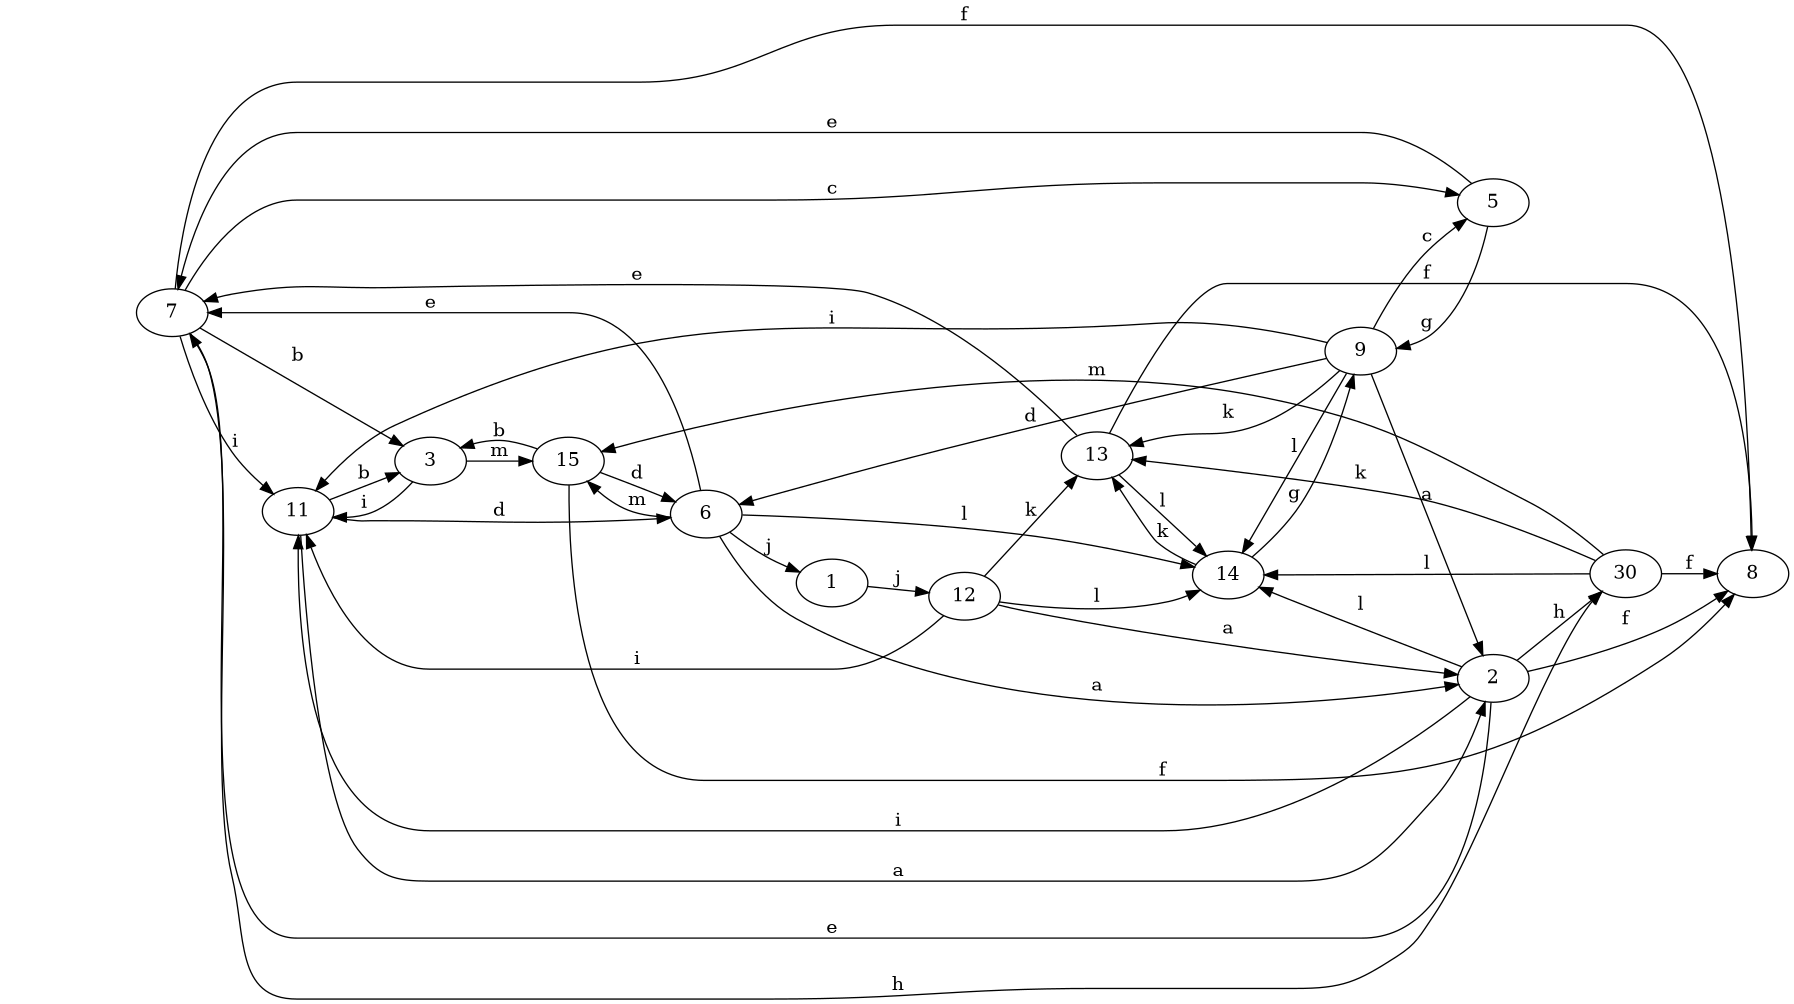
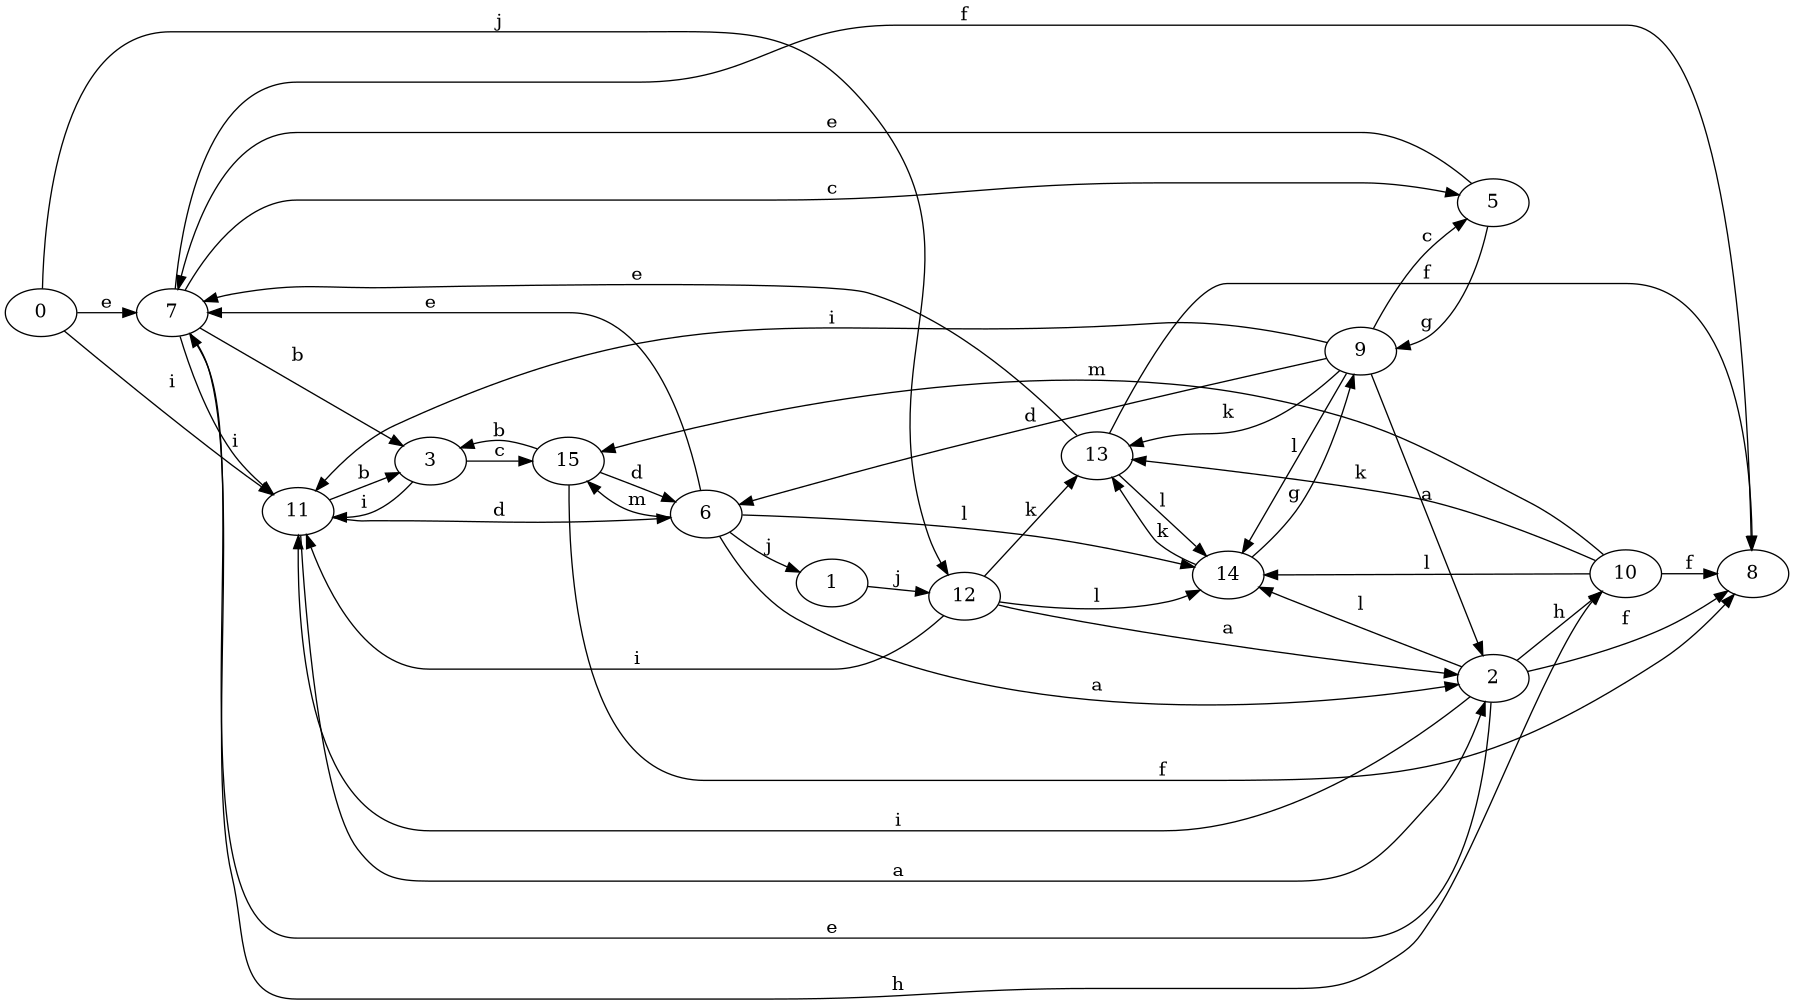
none -> (41, 313)
(500, 451) -> (500, 451)
(1626, 574) -> (1626, 574)
